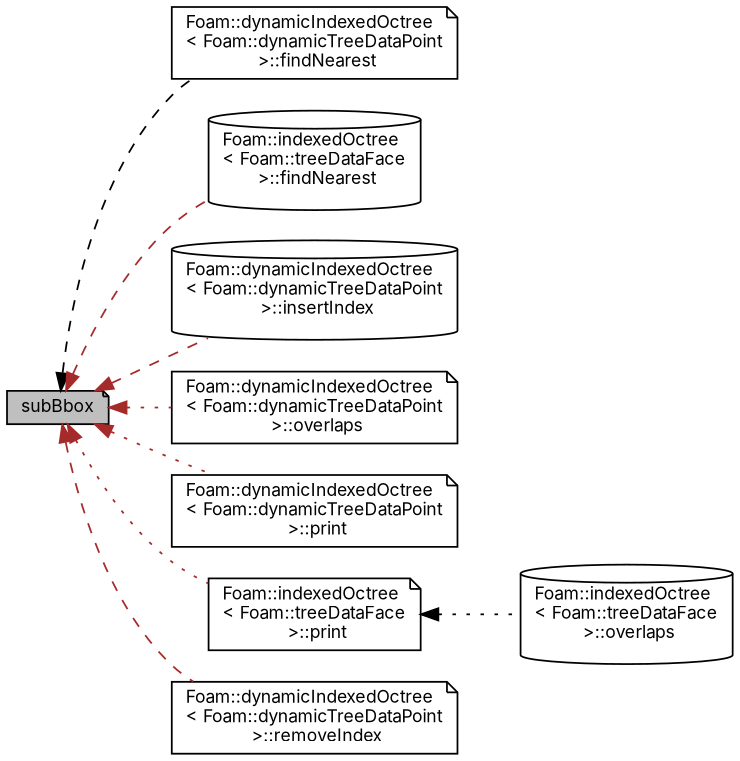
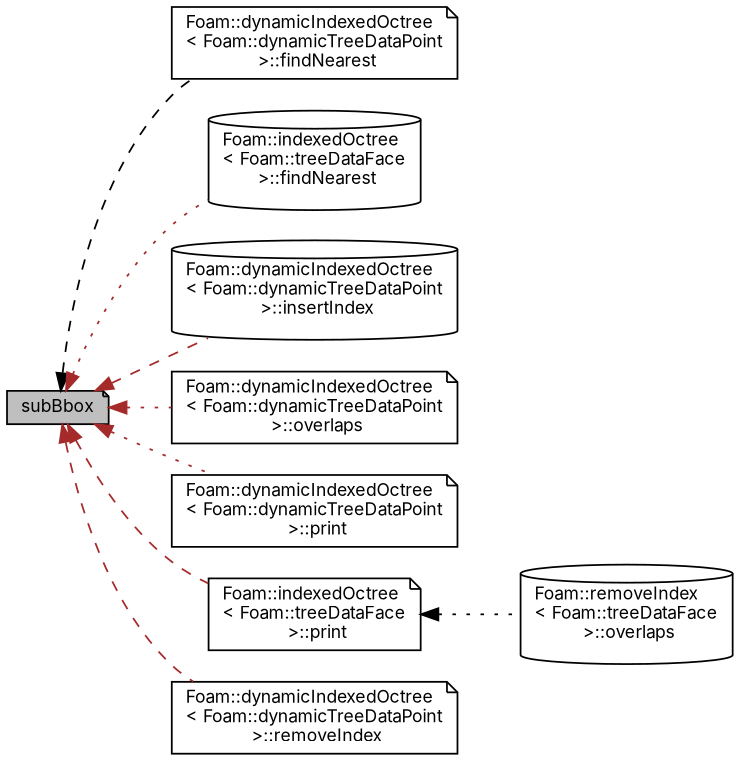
(127, 276) -> (127, 276)
(131, 522) -> (131, 522)
(627, 614) -> (627, 614)
